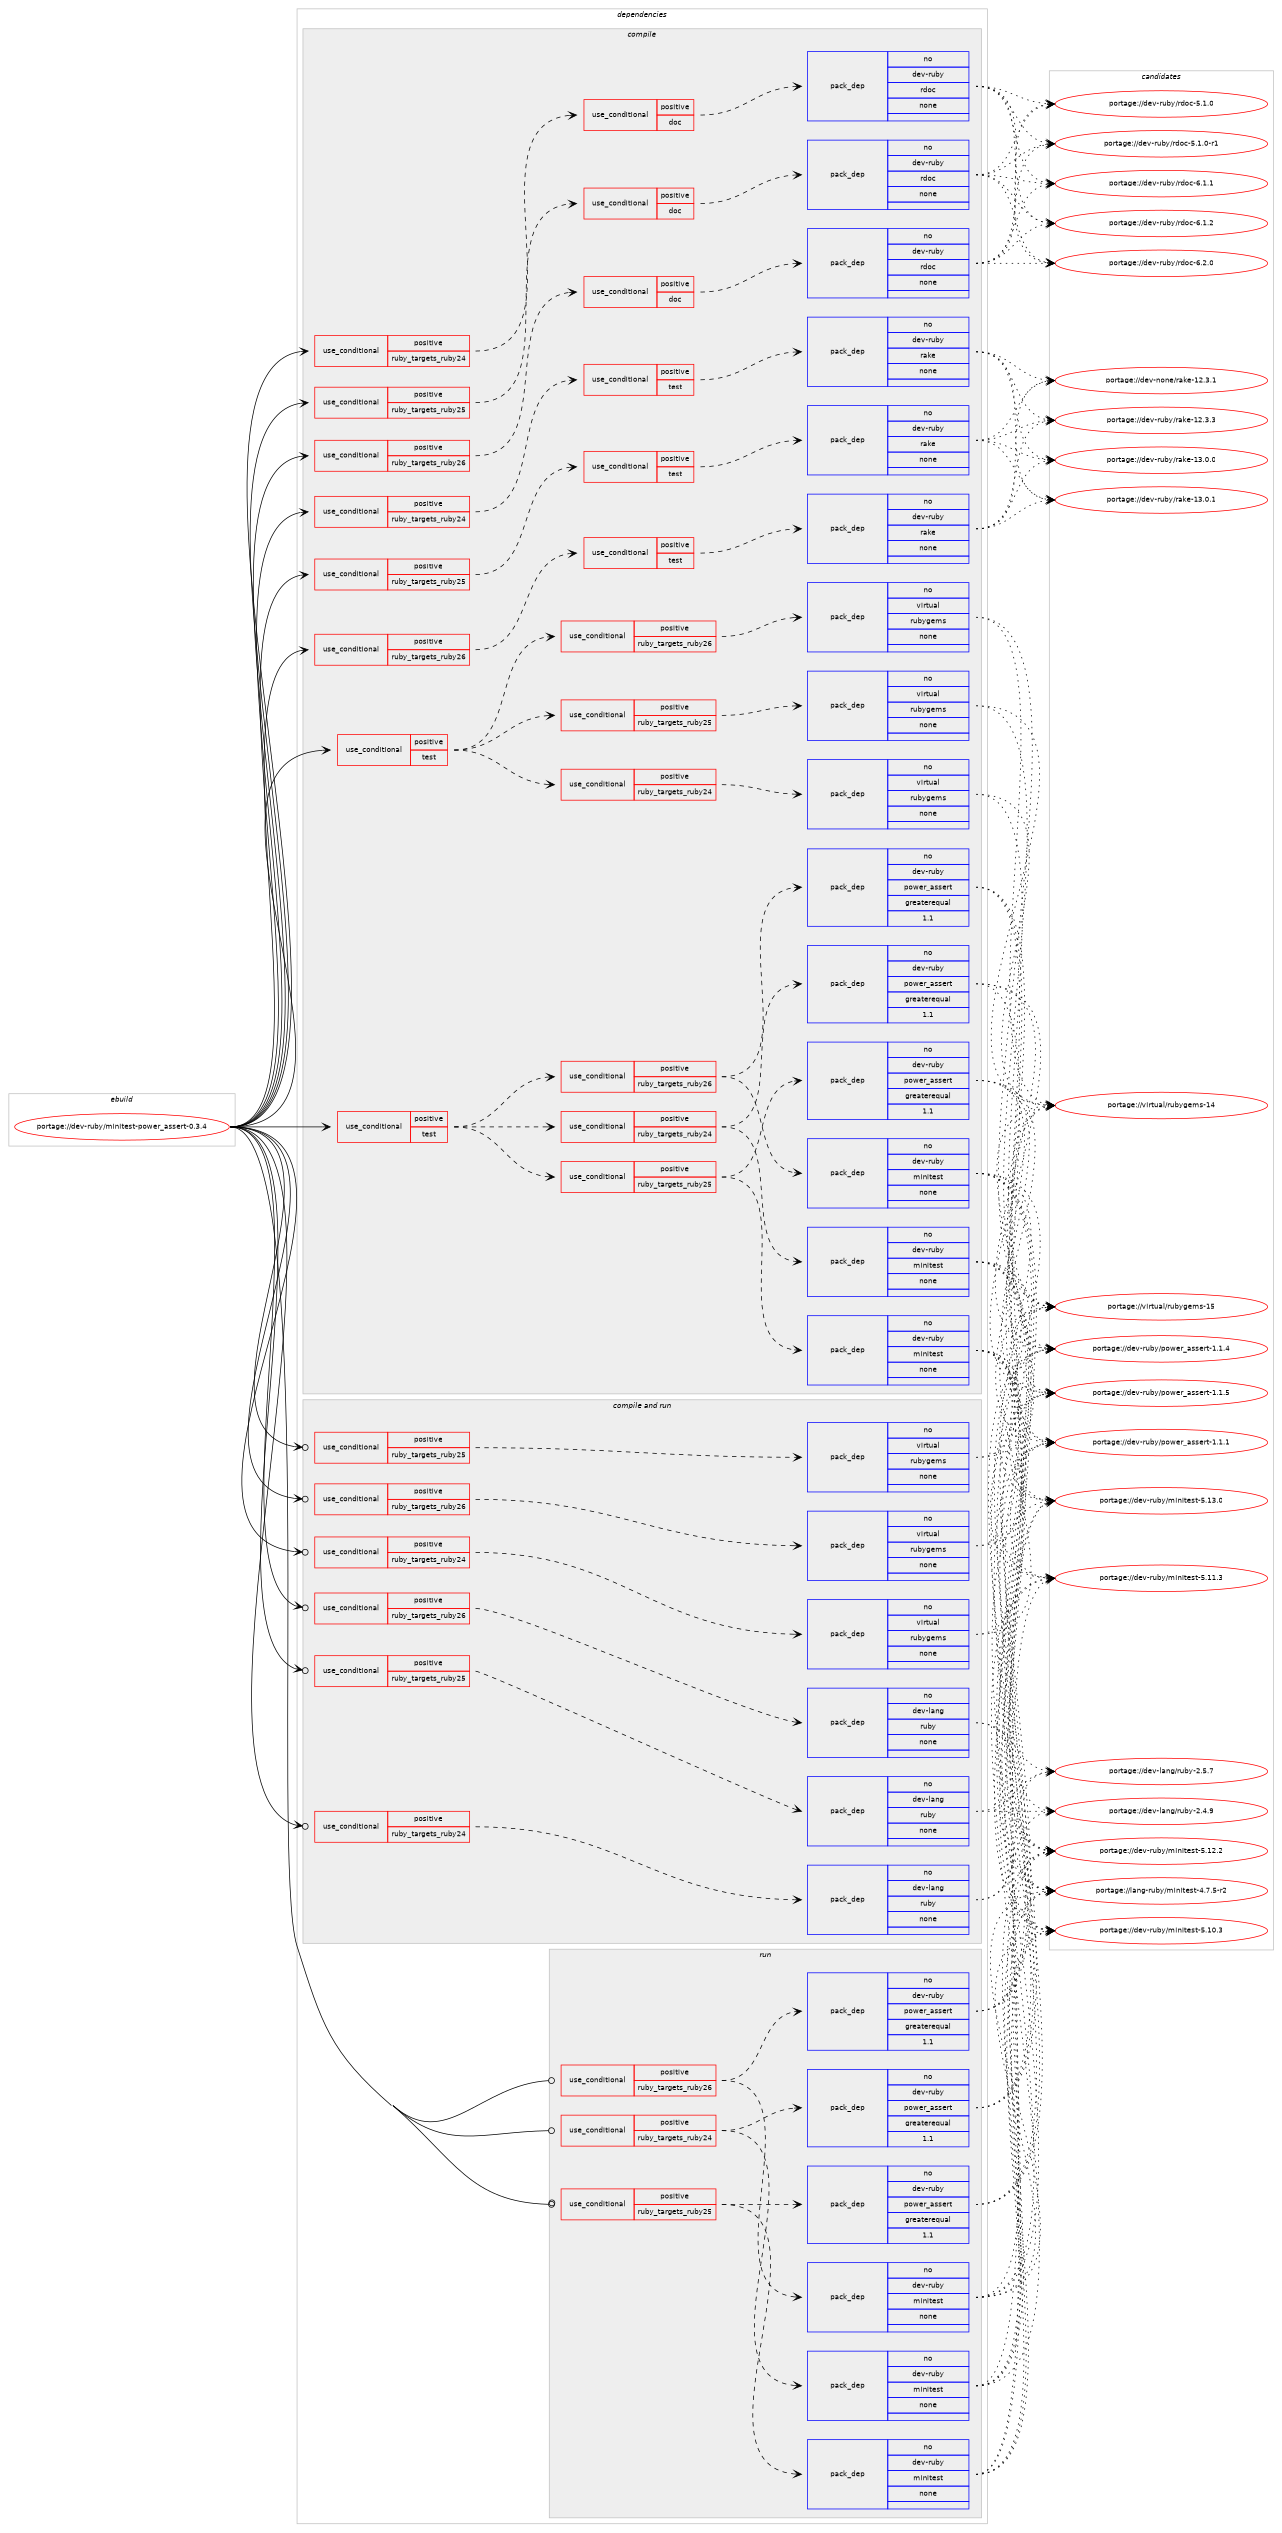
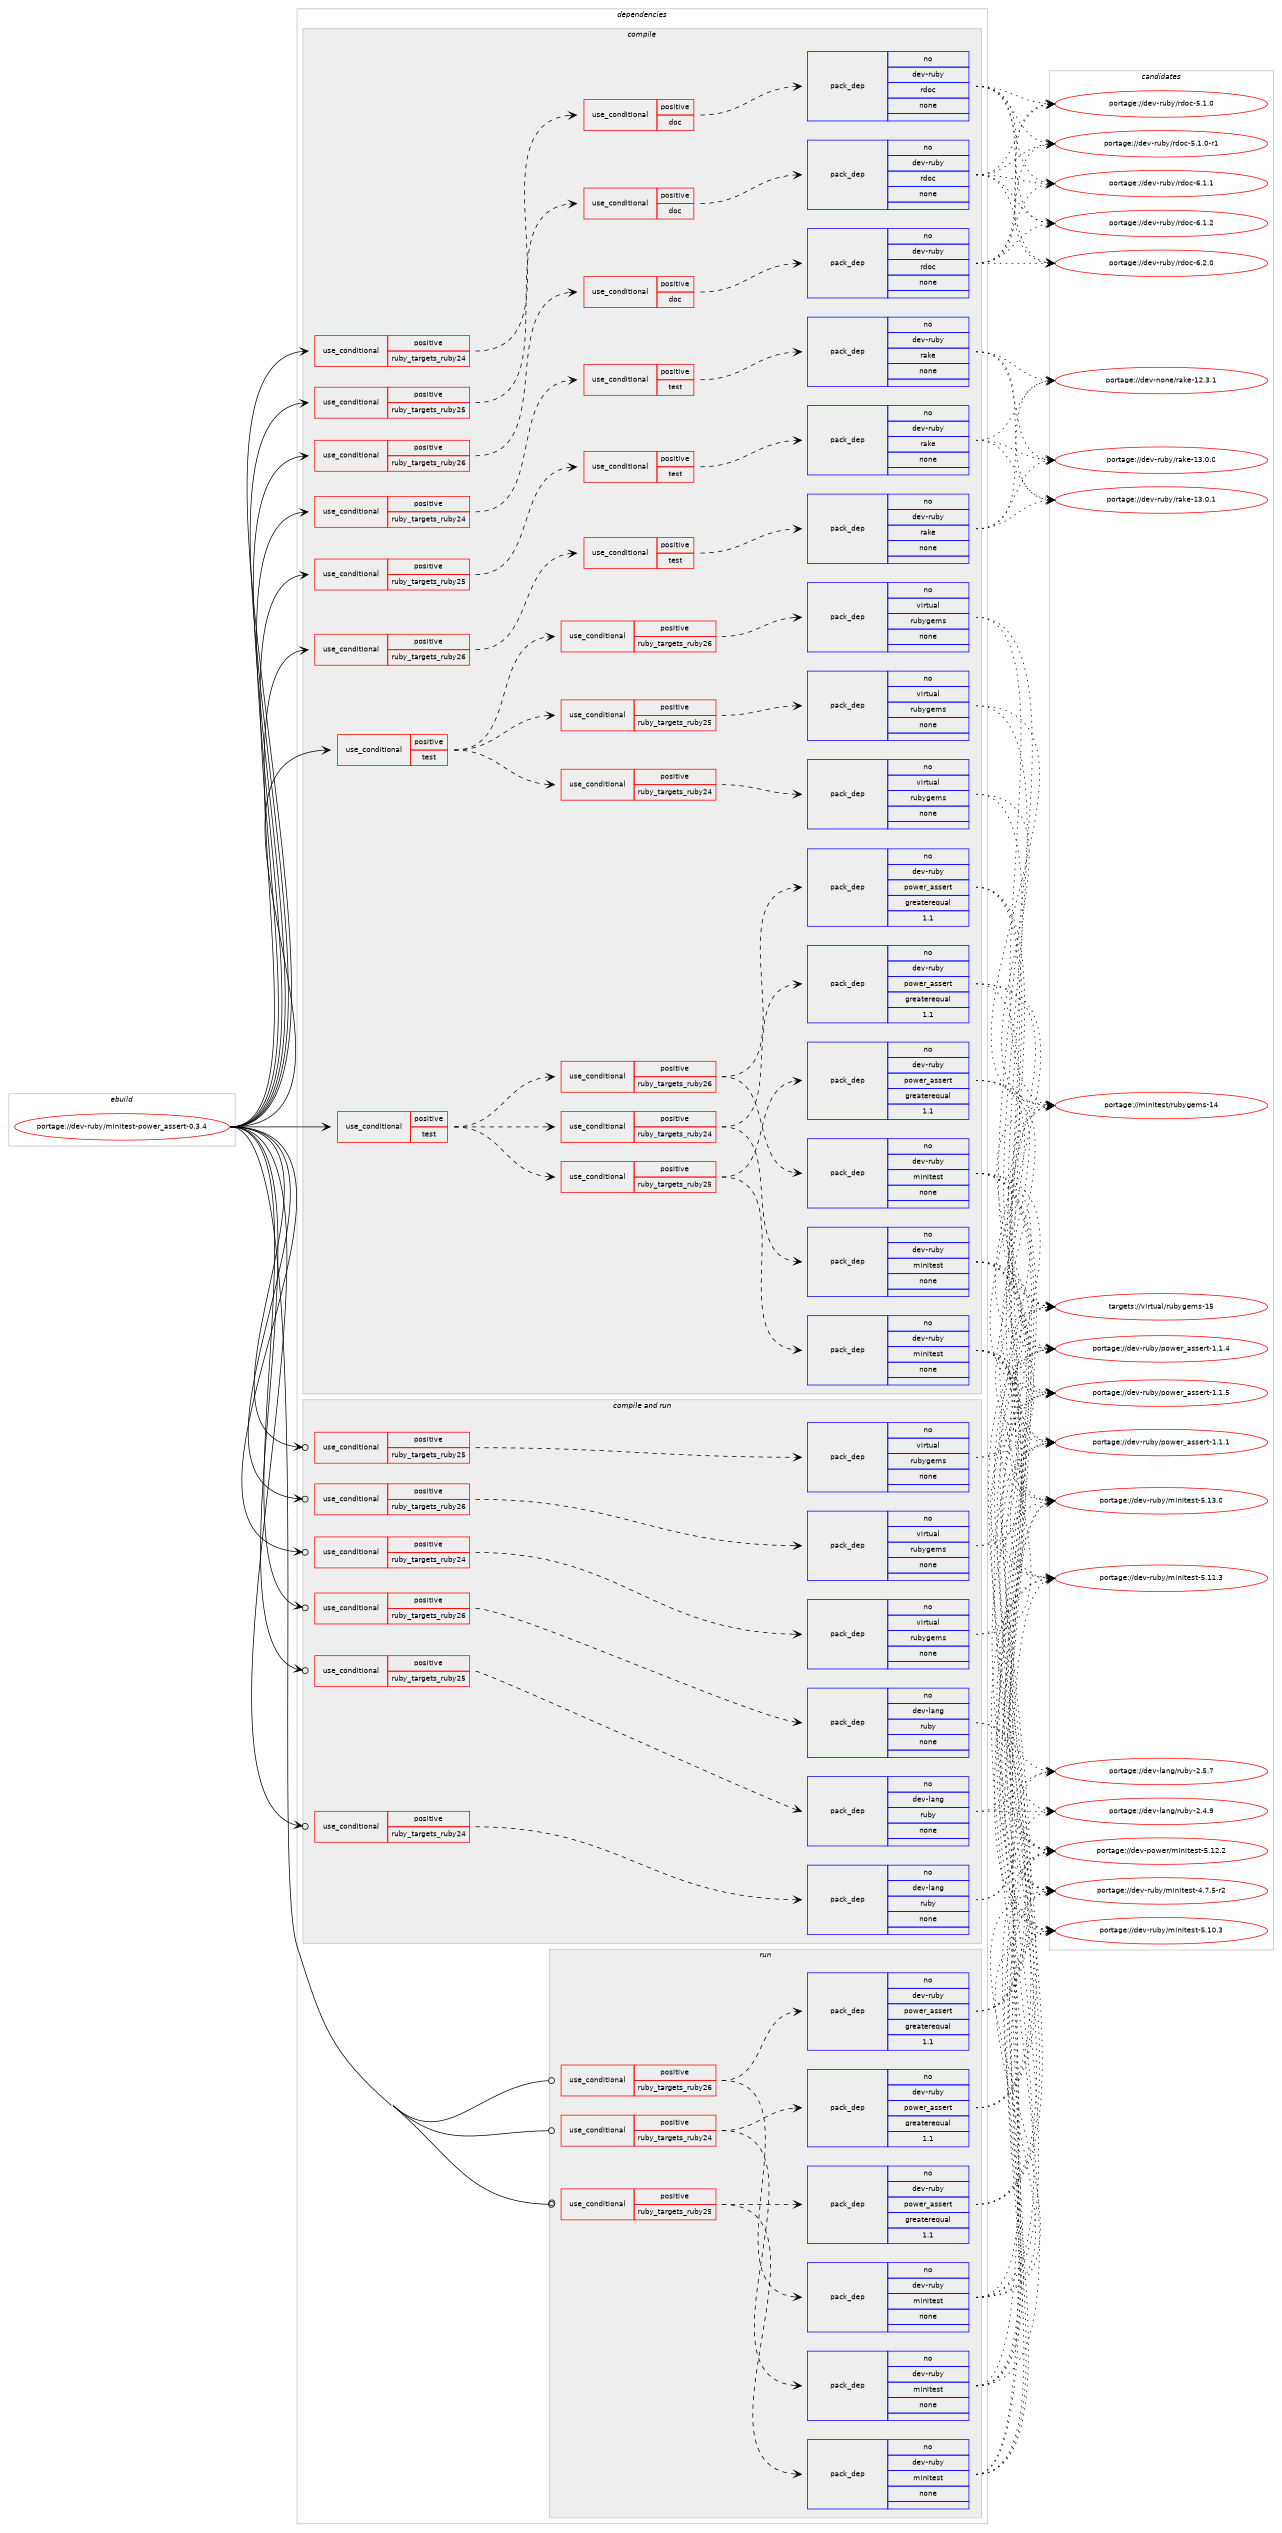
(1161, 420) -> none
(1161, 1106) -> (1161, 1106)
(1161, 1307) -> (1161, 1307)
(1161, 1851) -> (1161, 1851)
(1161, 1891) -> (1161, 1891)
